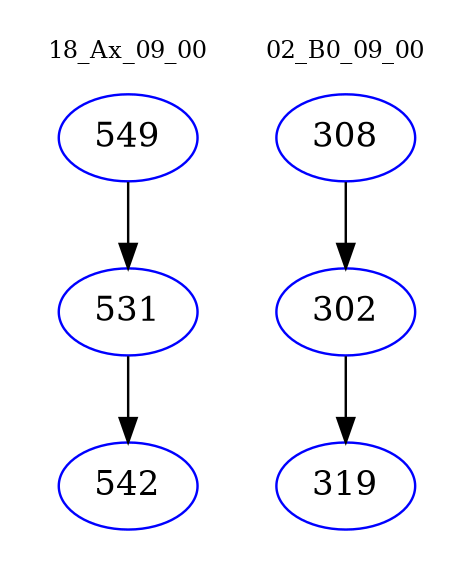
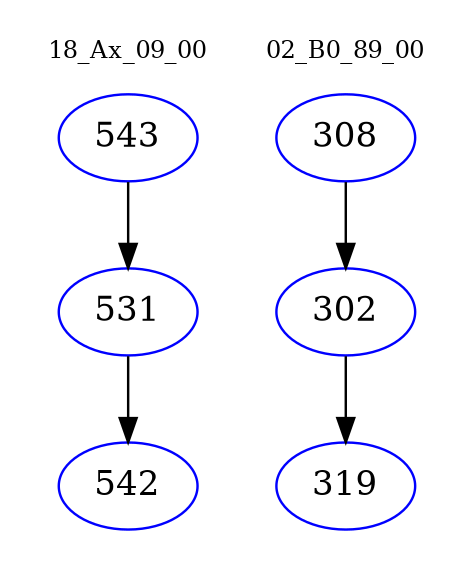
(346, 52) -> (346, 52)
(128, 138) -> (128, 138)
